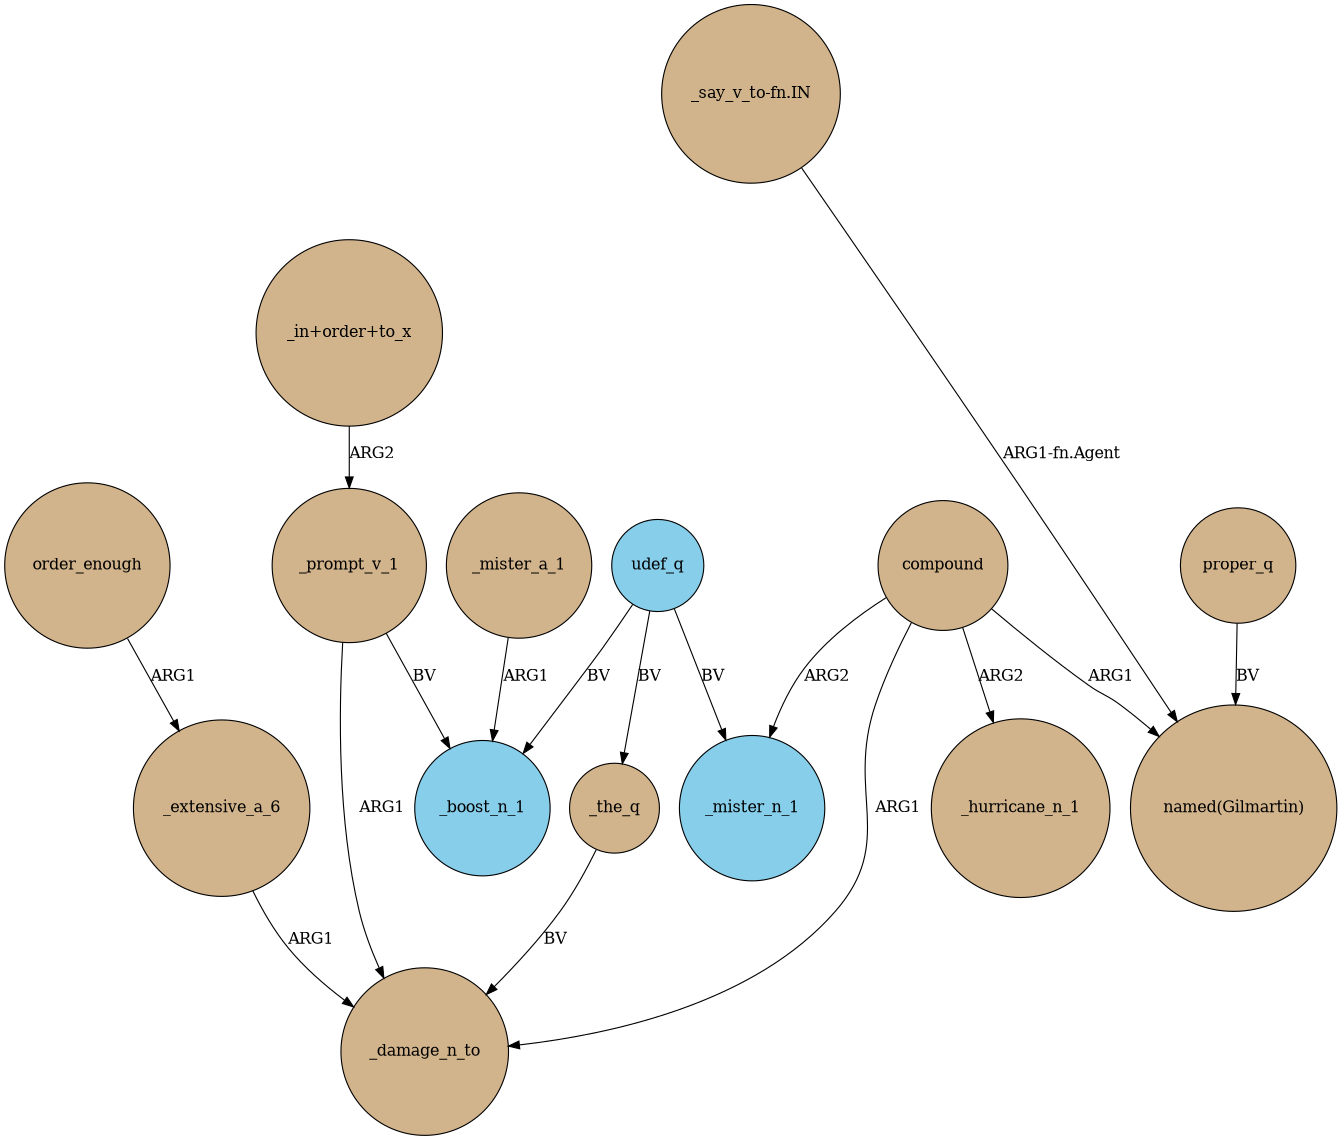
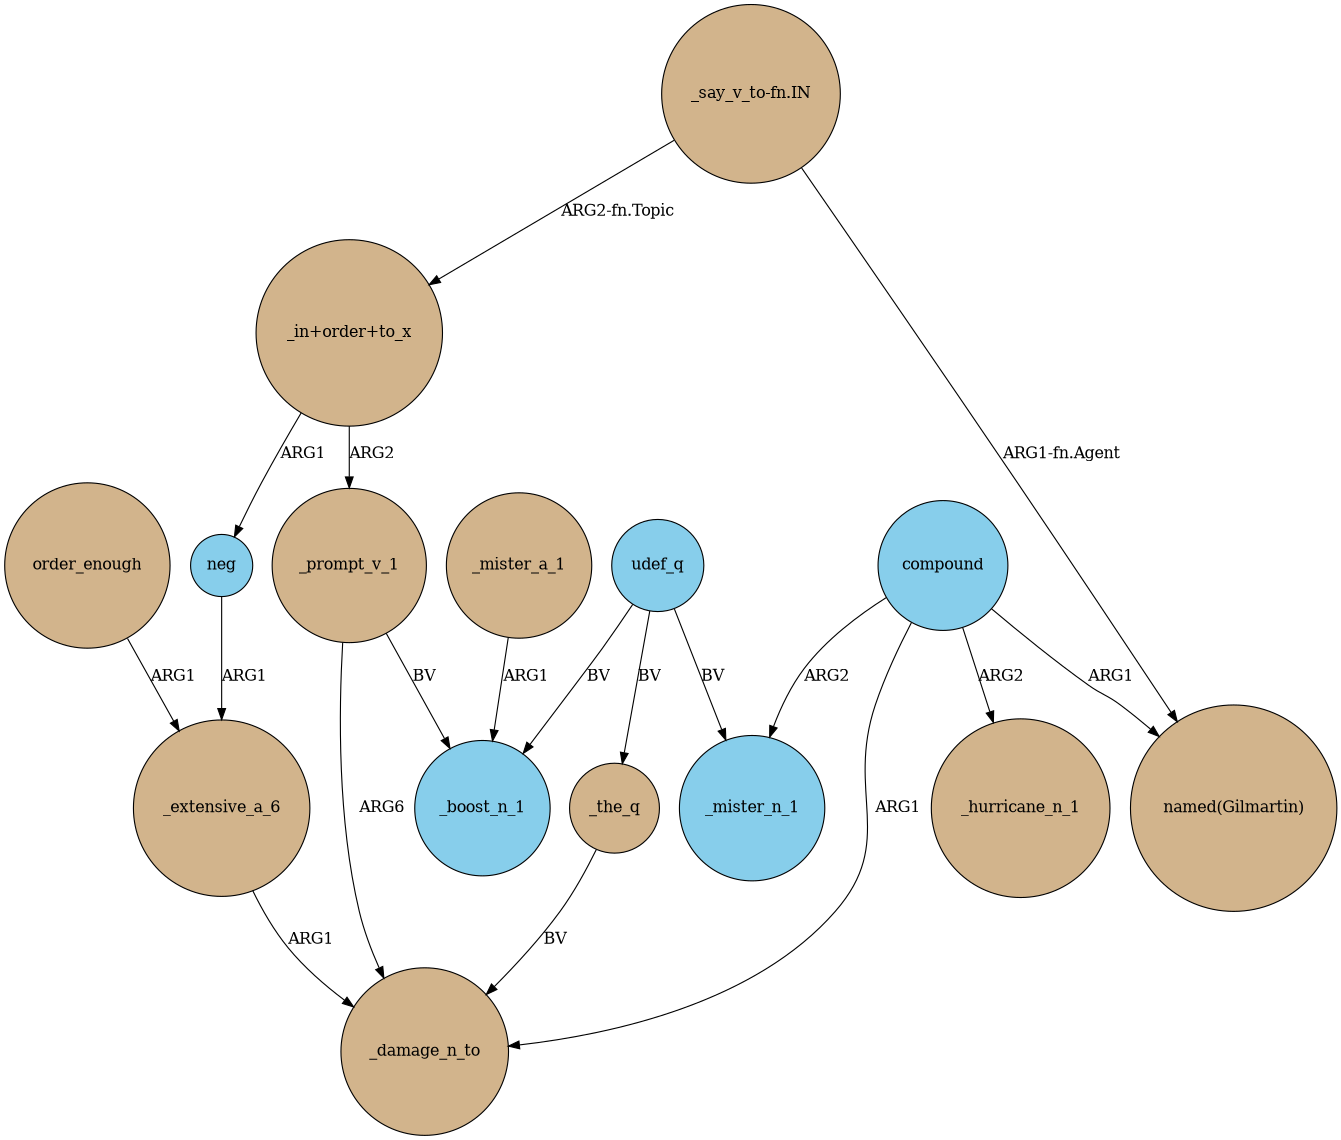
none -> (556, 210)
none -> (222, 565)
(943, 565) -> (943, 565)
(1238, 565) -> none
(382, 808) -> (382, 808)
